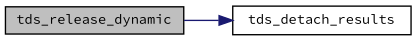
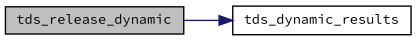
(322, 20) -> (322, 20)
